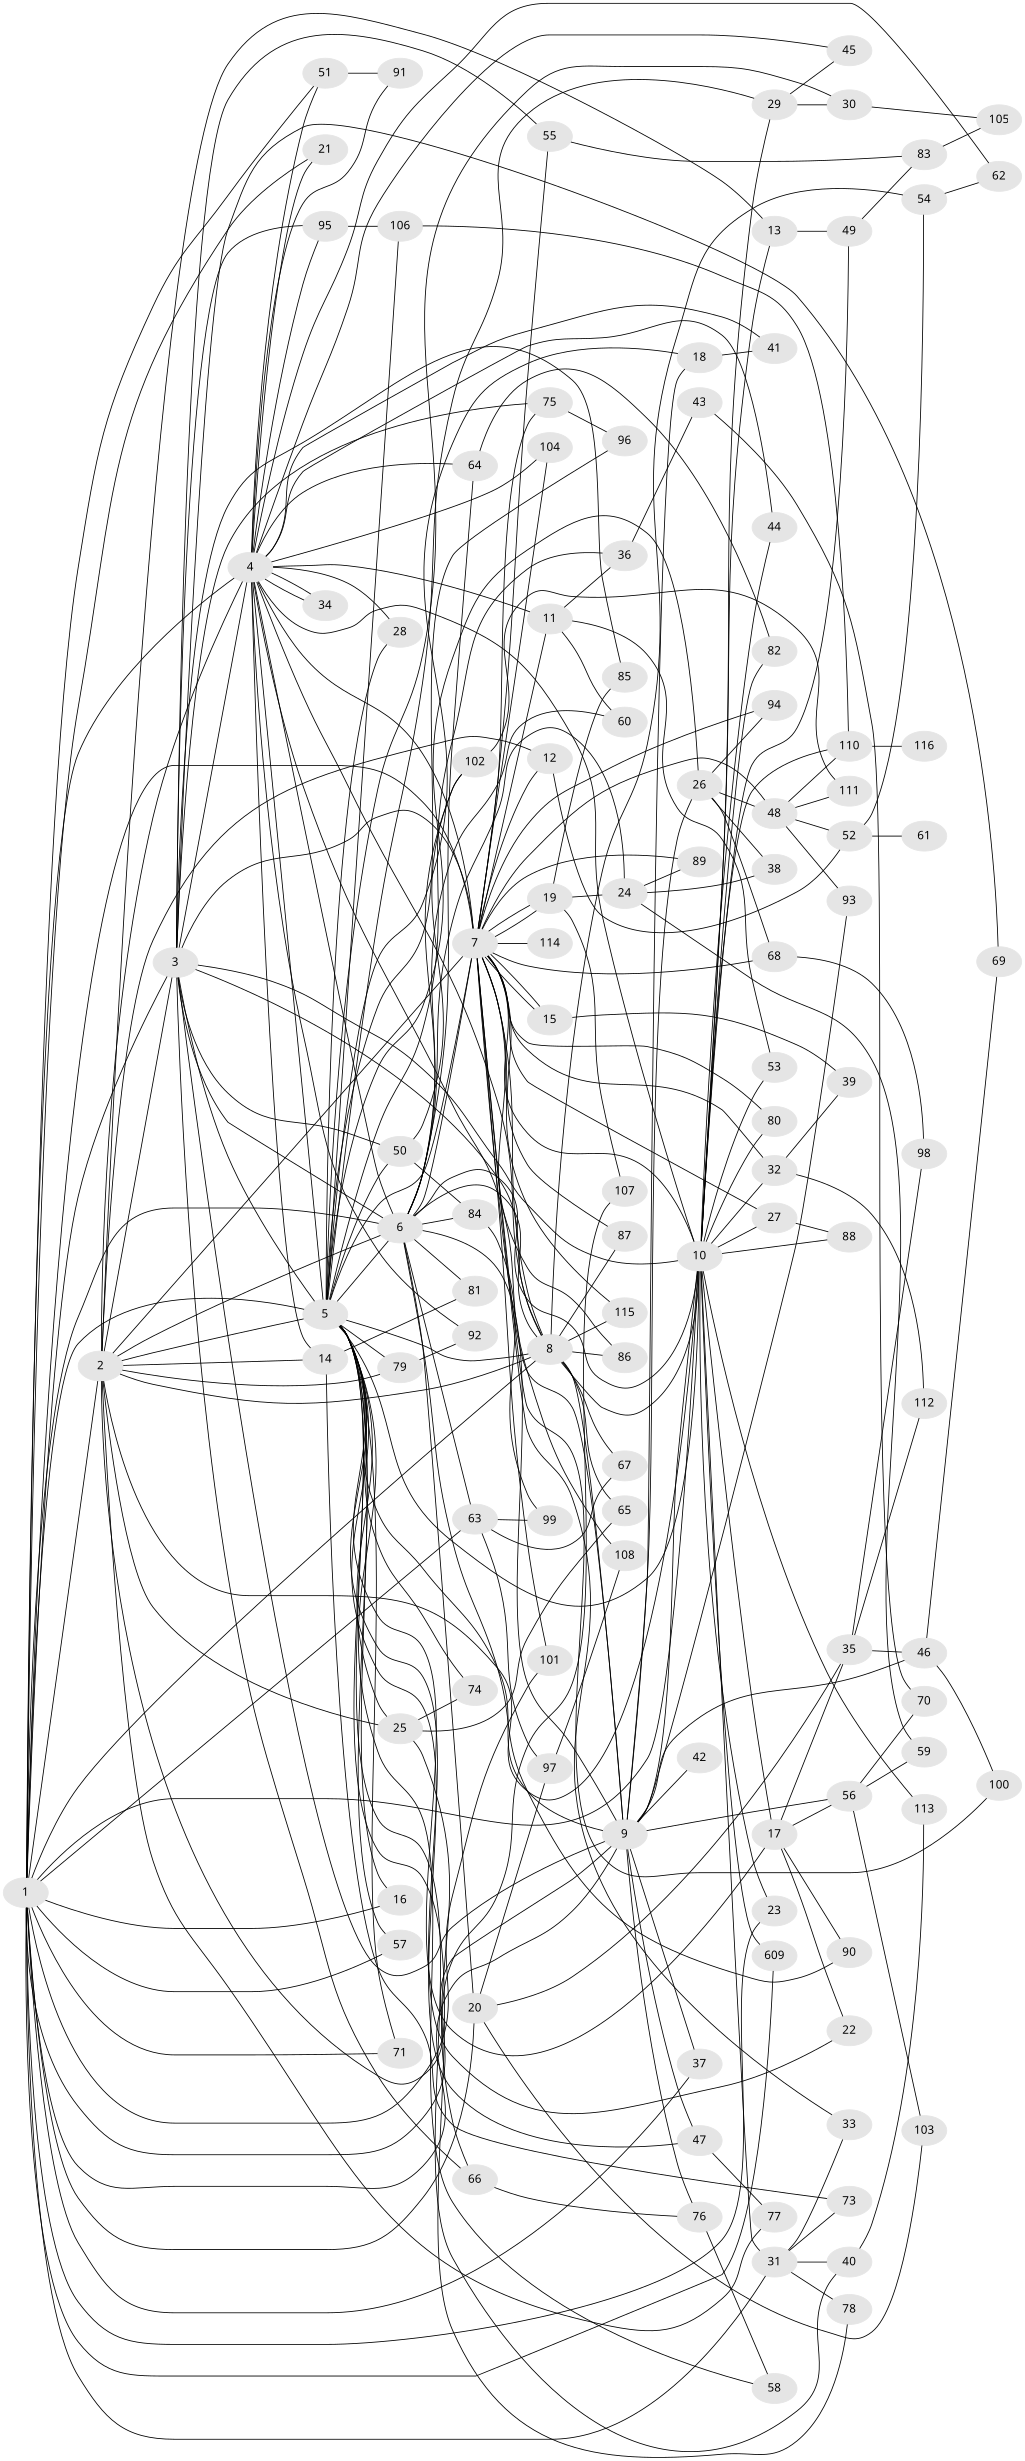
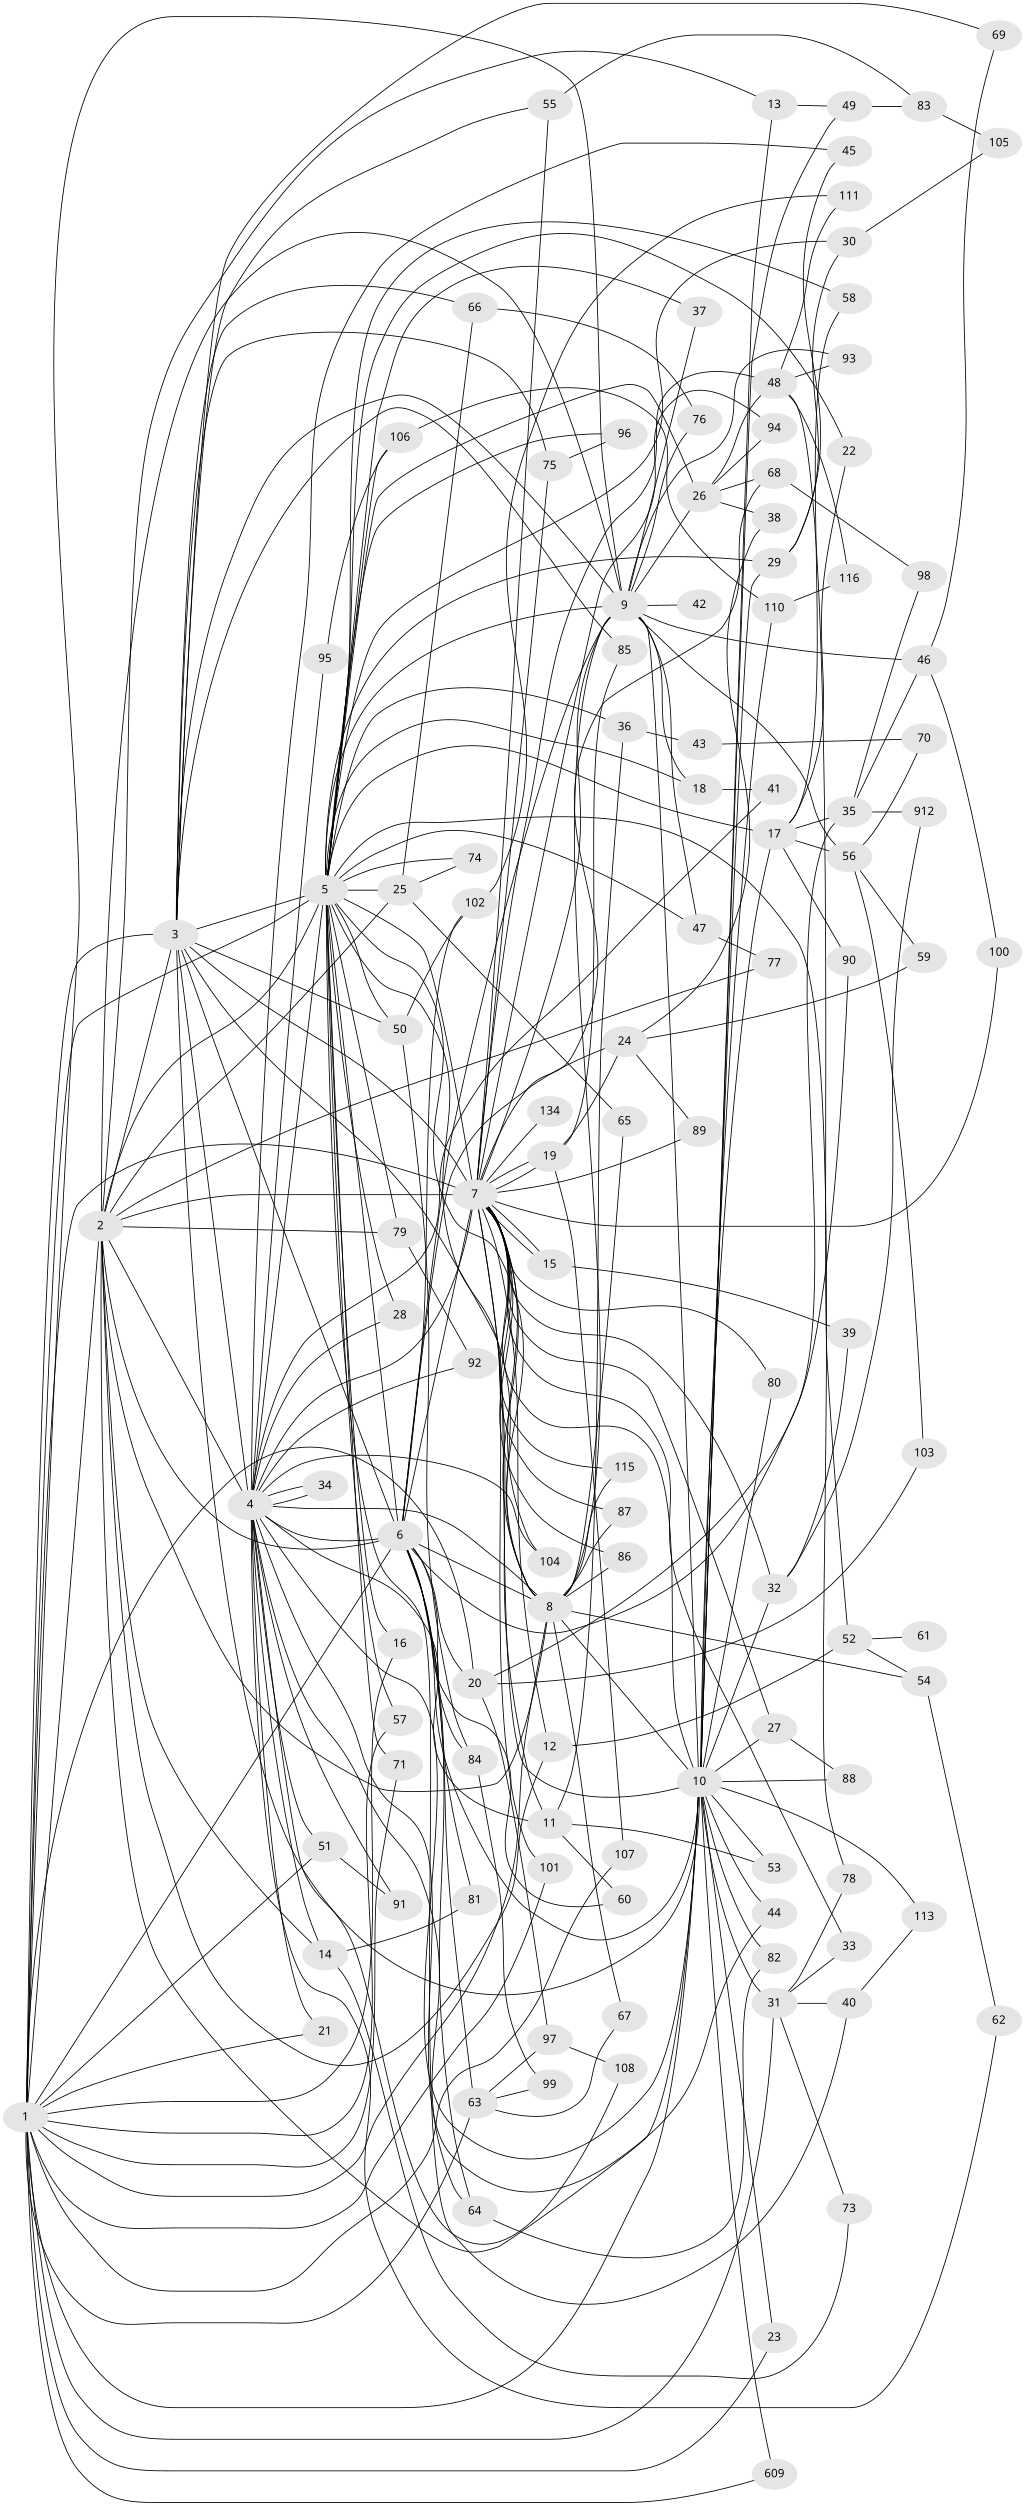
(195, 440) -> none
(812, 780) -> (827, 476)
(550, 943) -> (550, 1111)
(40, 1196) -> none
(924, 1403) -> (924, 812)
(737, 2303) -> (816, 685)
(240, 2313) -> (373, 450)
